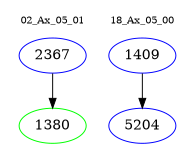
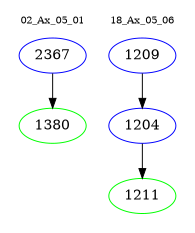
(142, 21) -> (142, 21)
(142, 56) -> (142, 56)
(142, 126) -> (142, 126)
none -> (142, 196)
